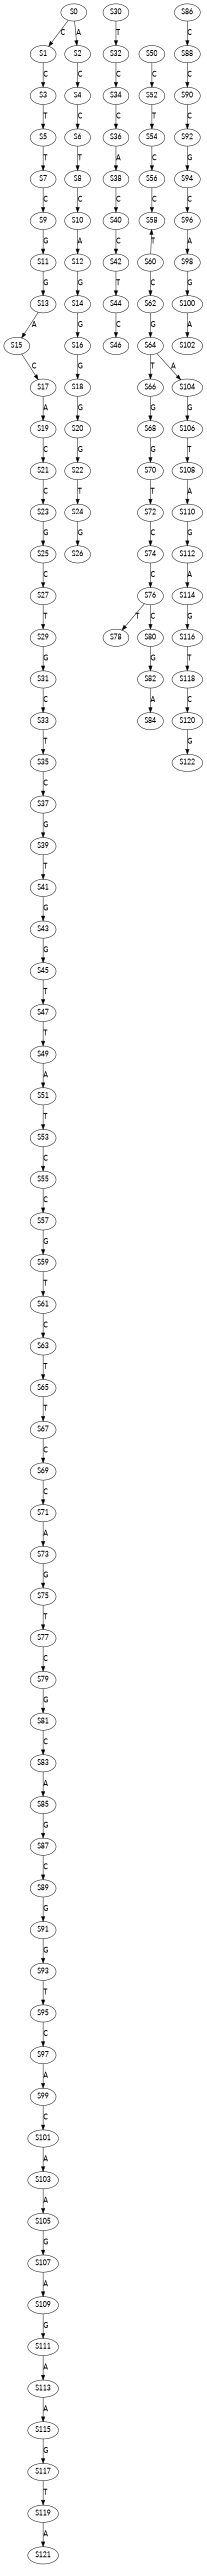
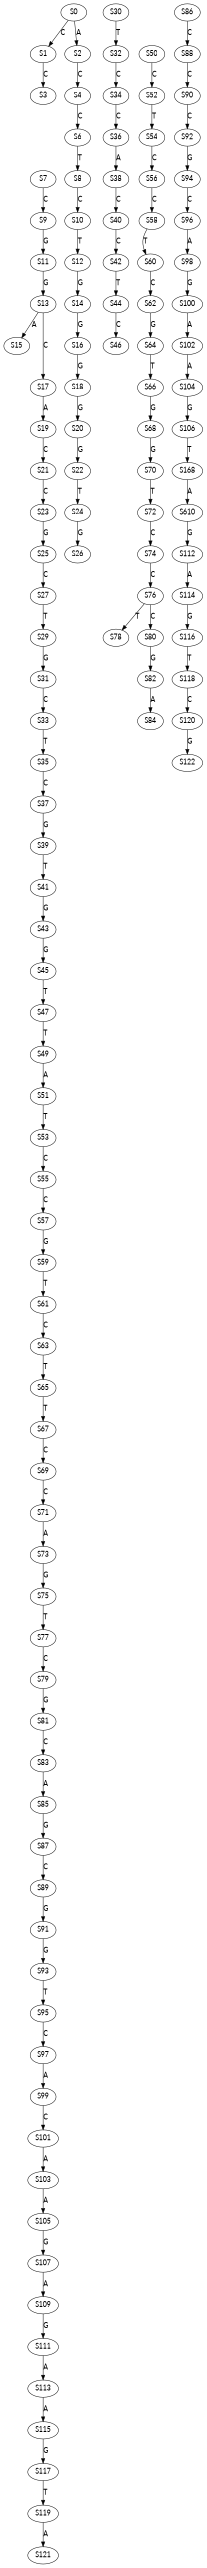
(43, 138) -> none
(80, 242) -> (80, 242)
(151, 244) -> (143, 239)
(29, 365) -> (43, 344)
(167, 365) -> (187, 364)
(187, 471) -> (187, 471)
(187, 513) -> (187, 513)
